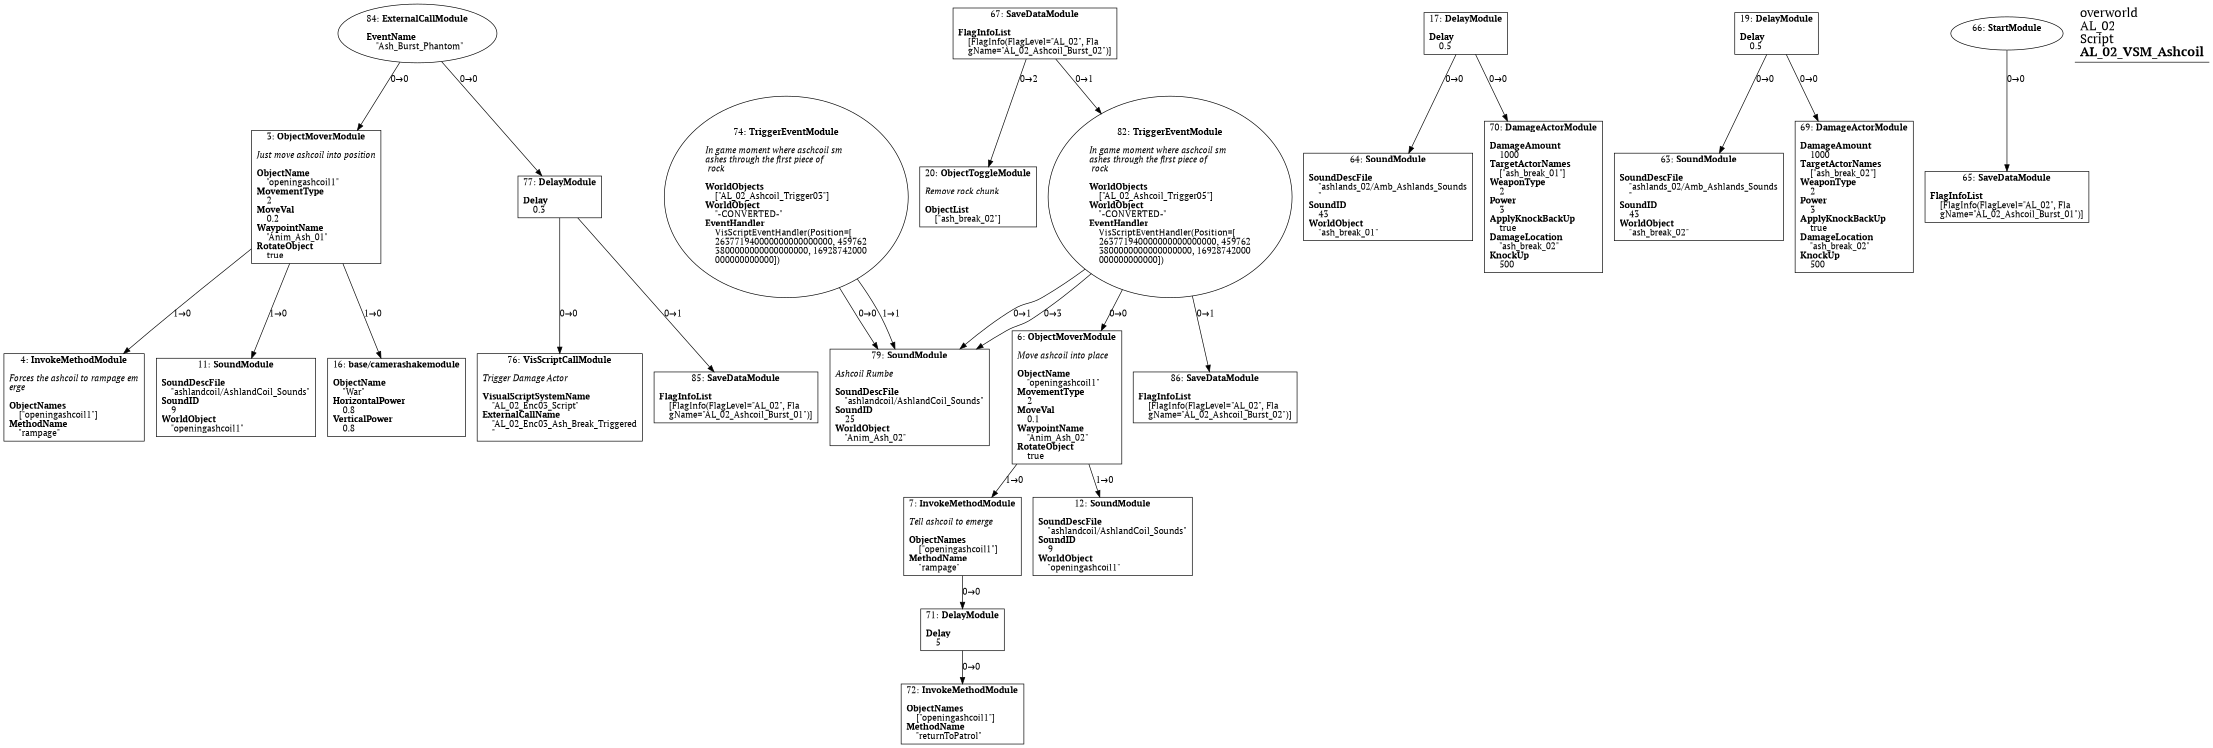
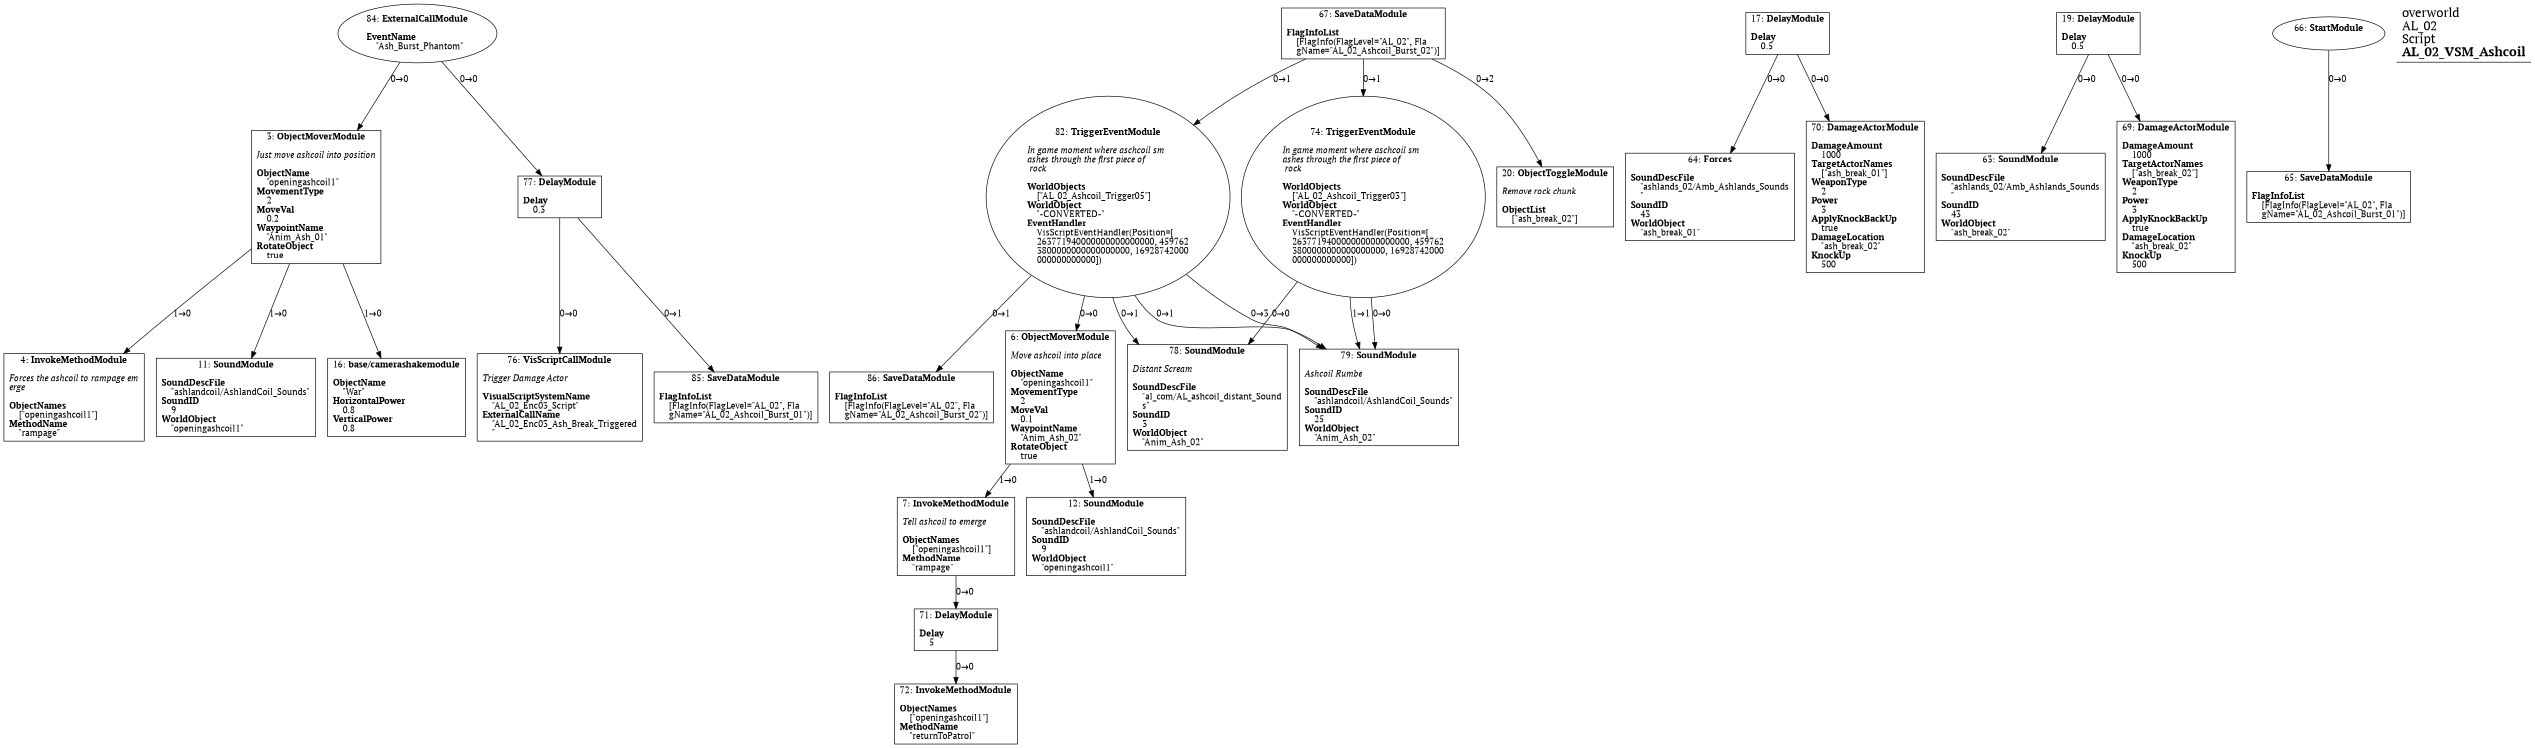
none -> (1363, 74)
(1396, 160) -> (1718, 160)
none -> (1207, 397)
